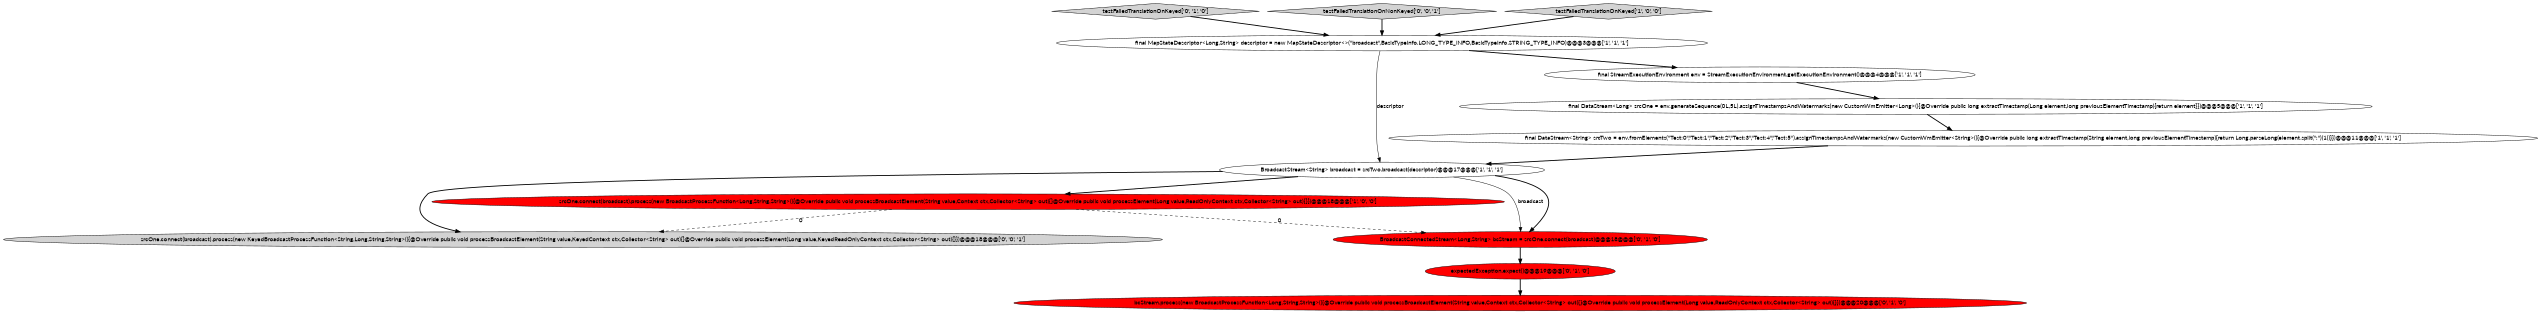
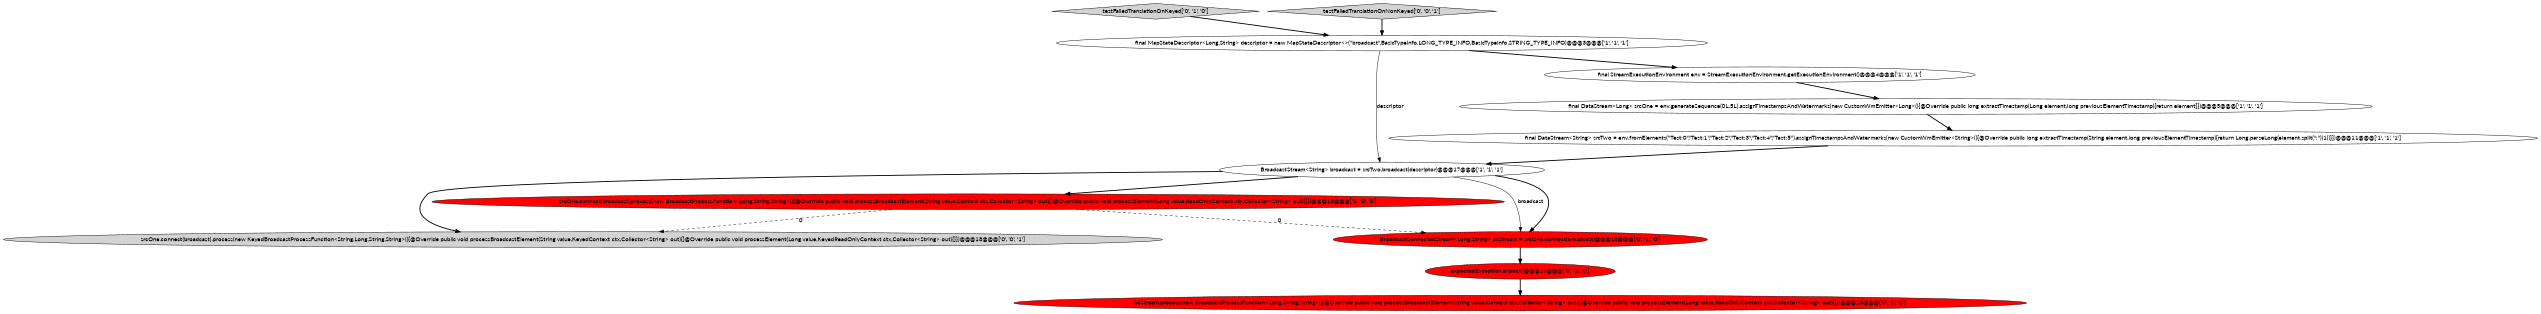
(1608, 11) -> none
